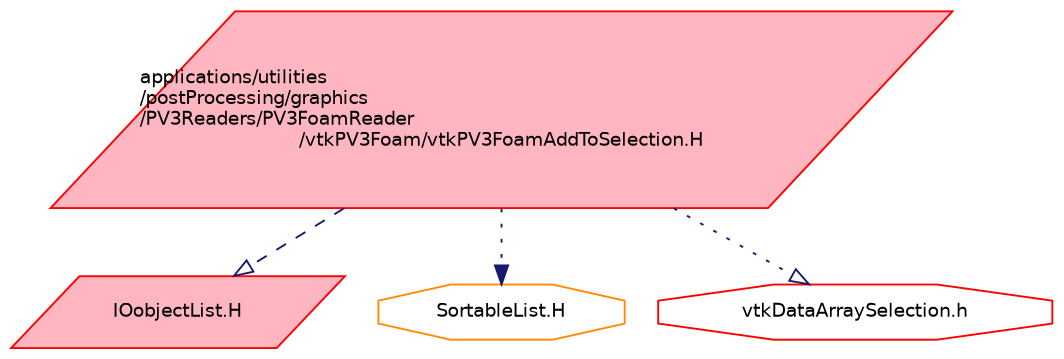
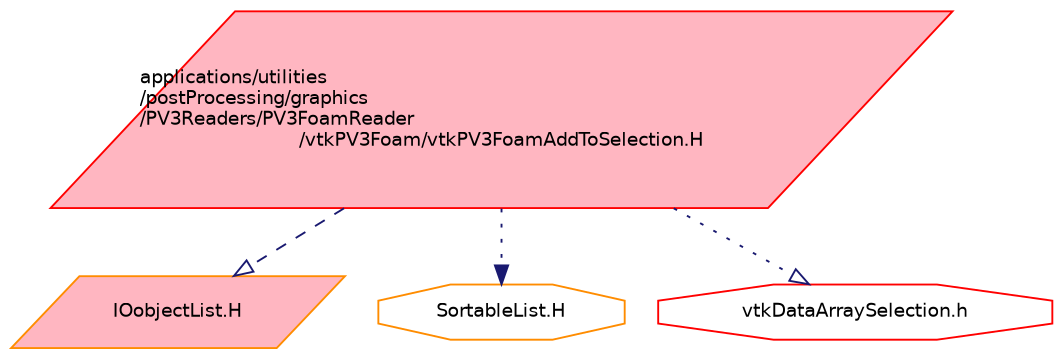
(178, 312) -> (178, 312)
